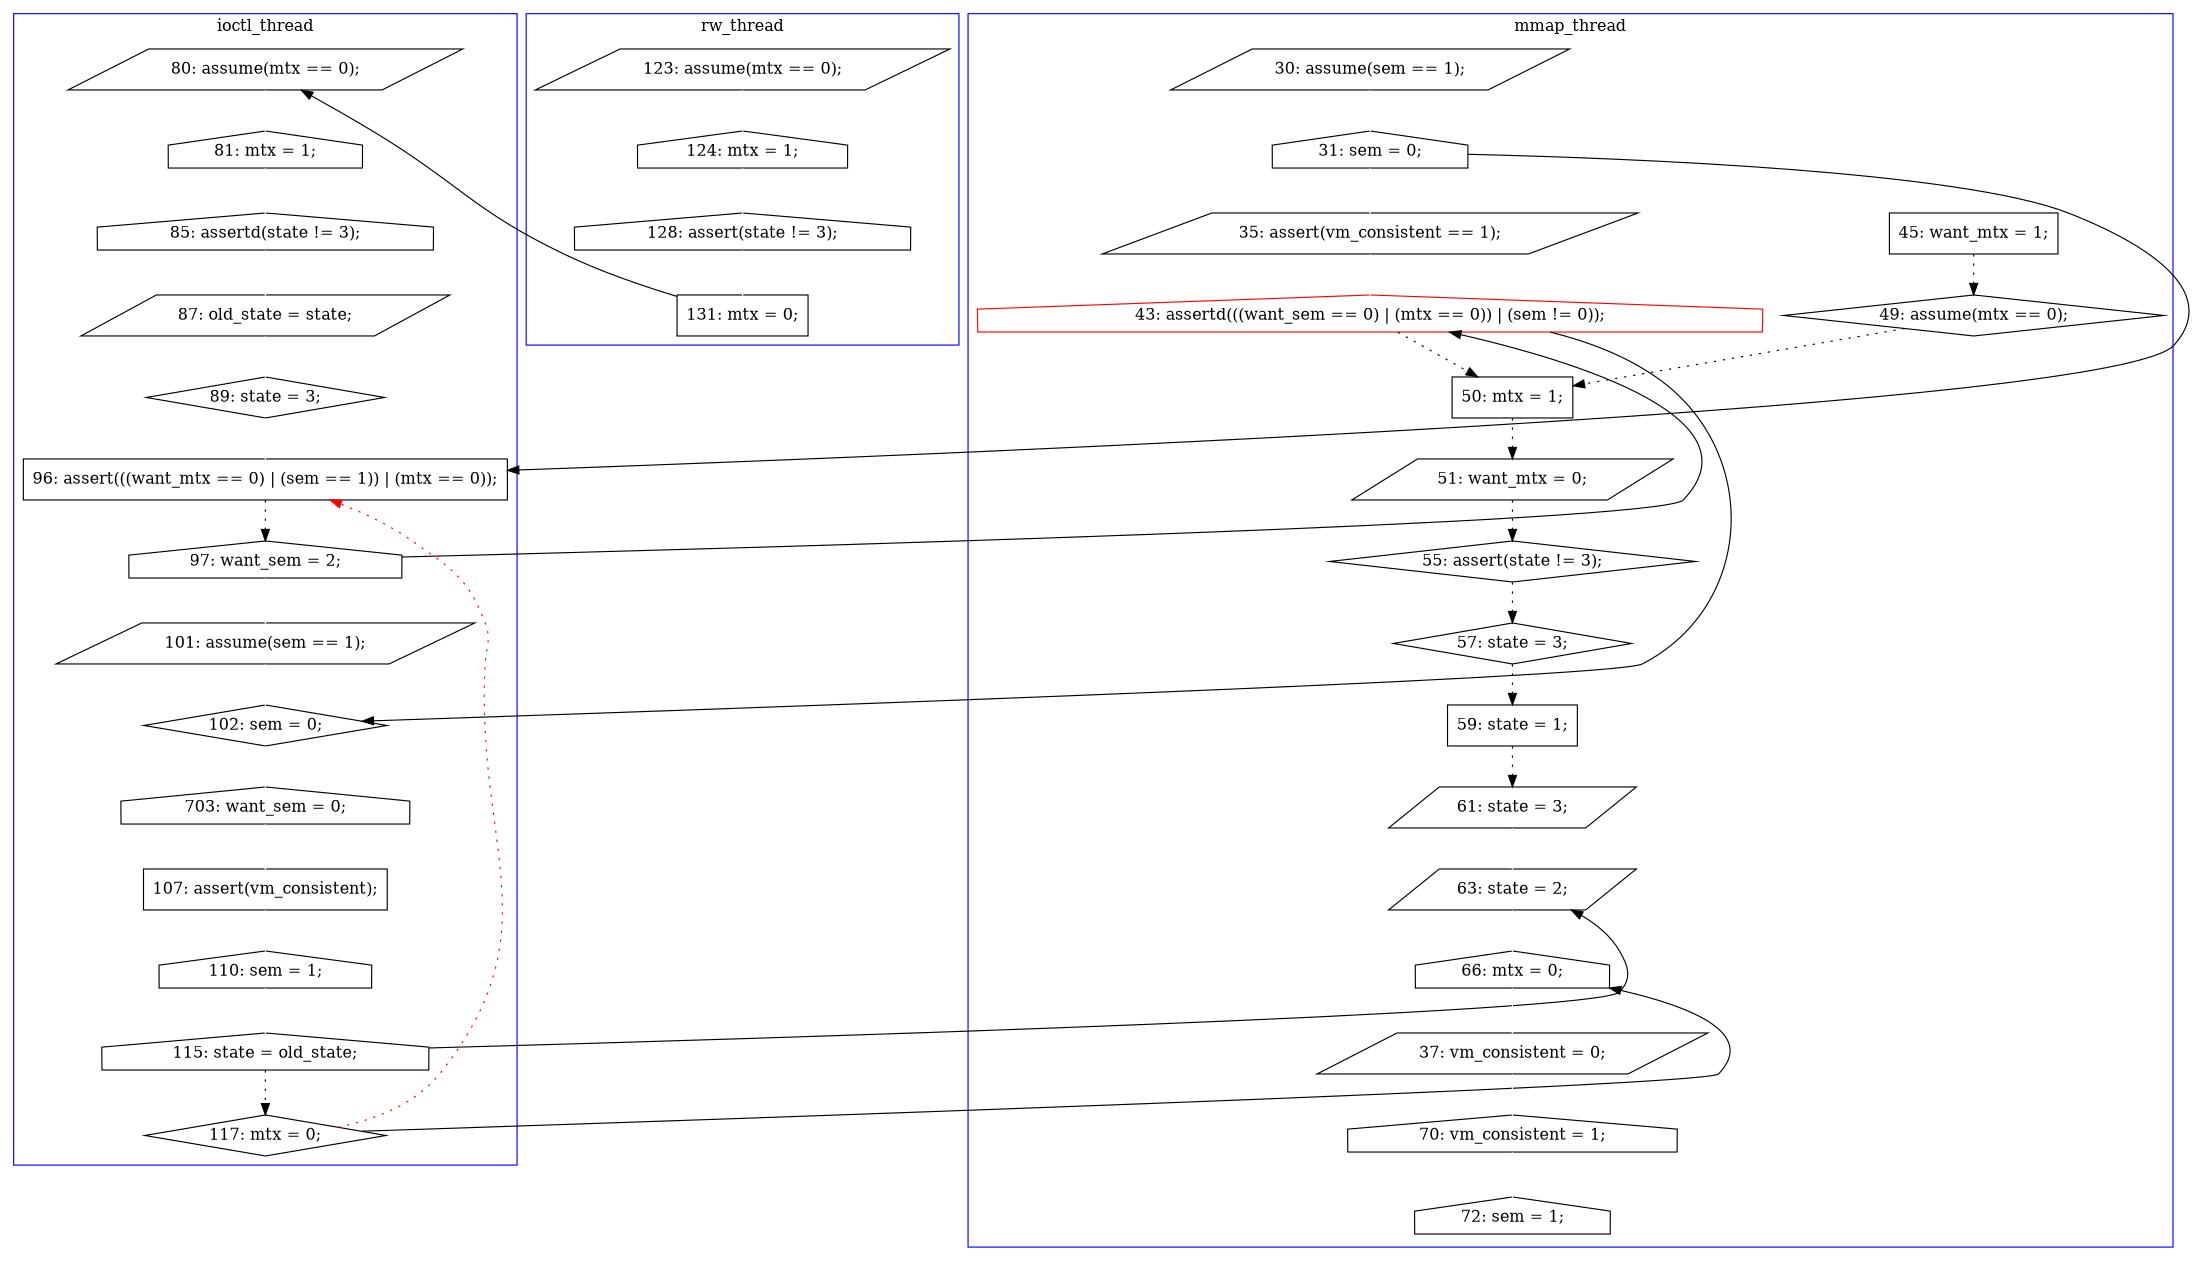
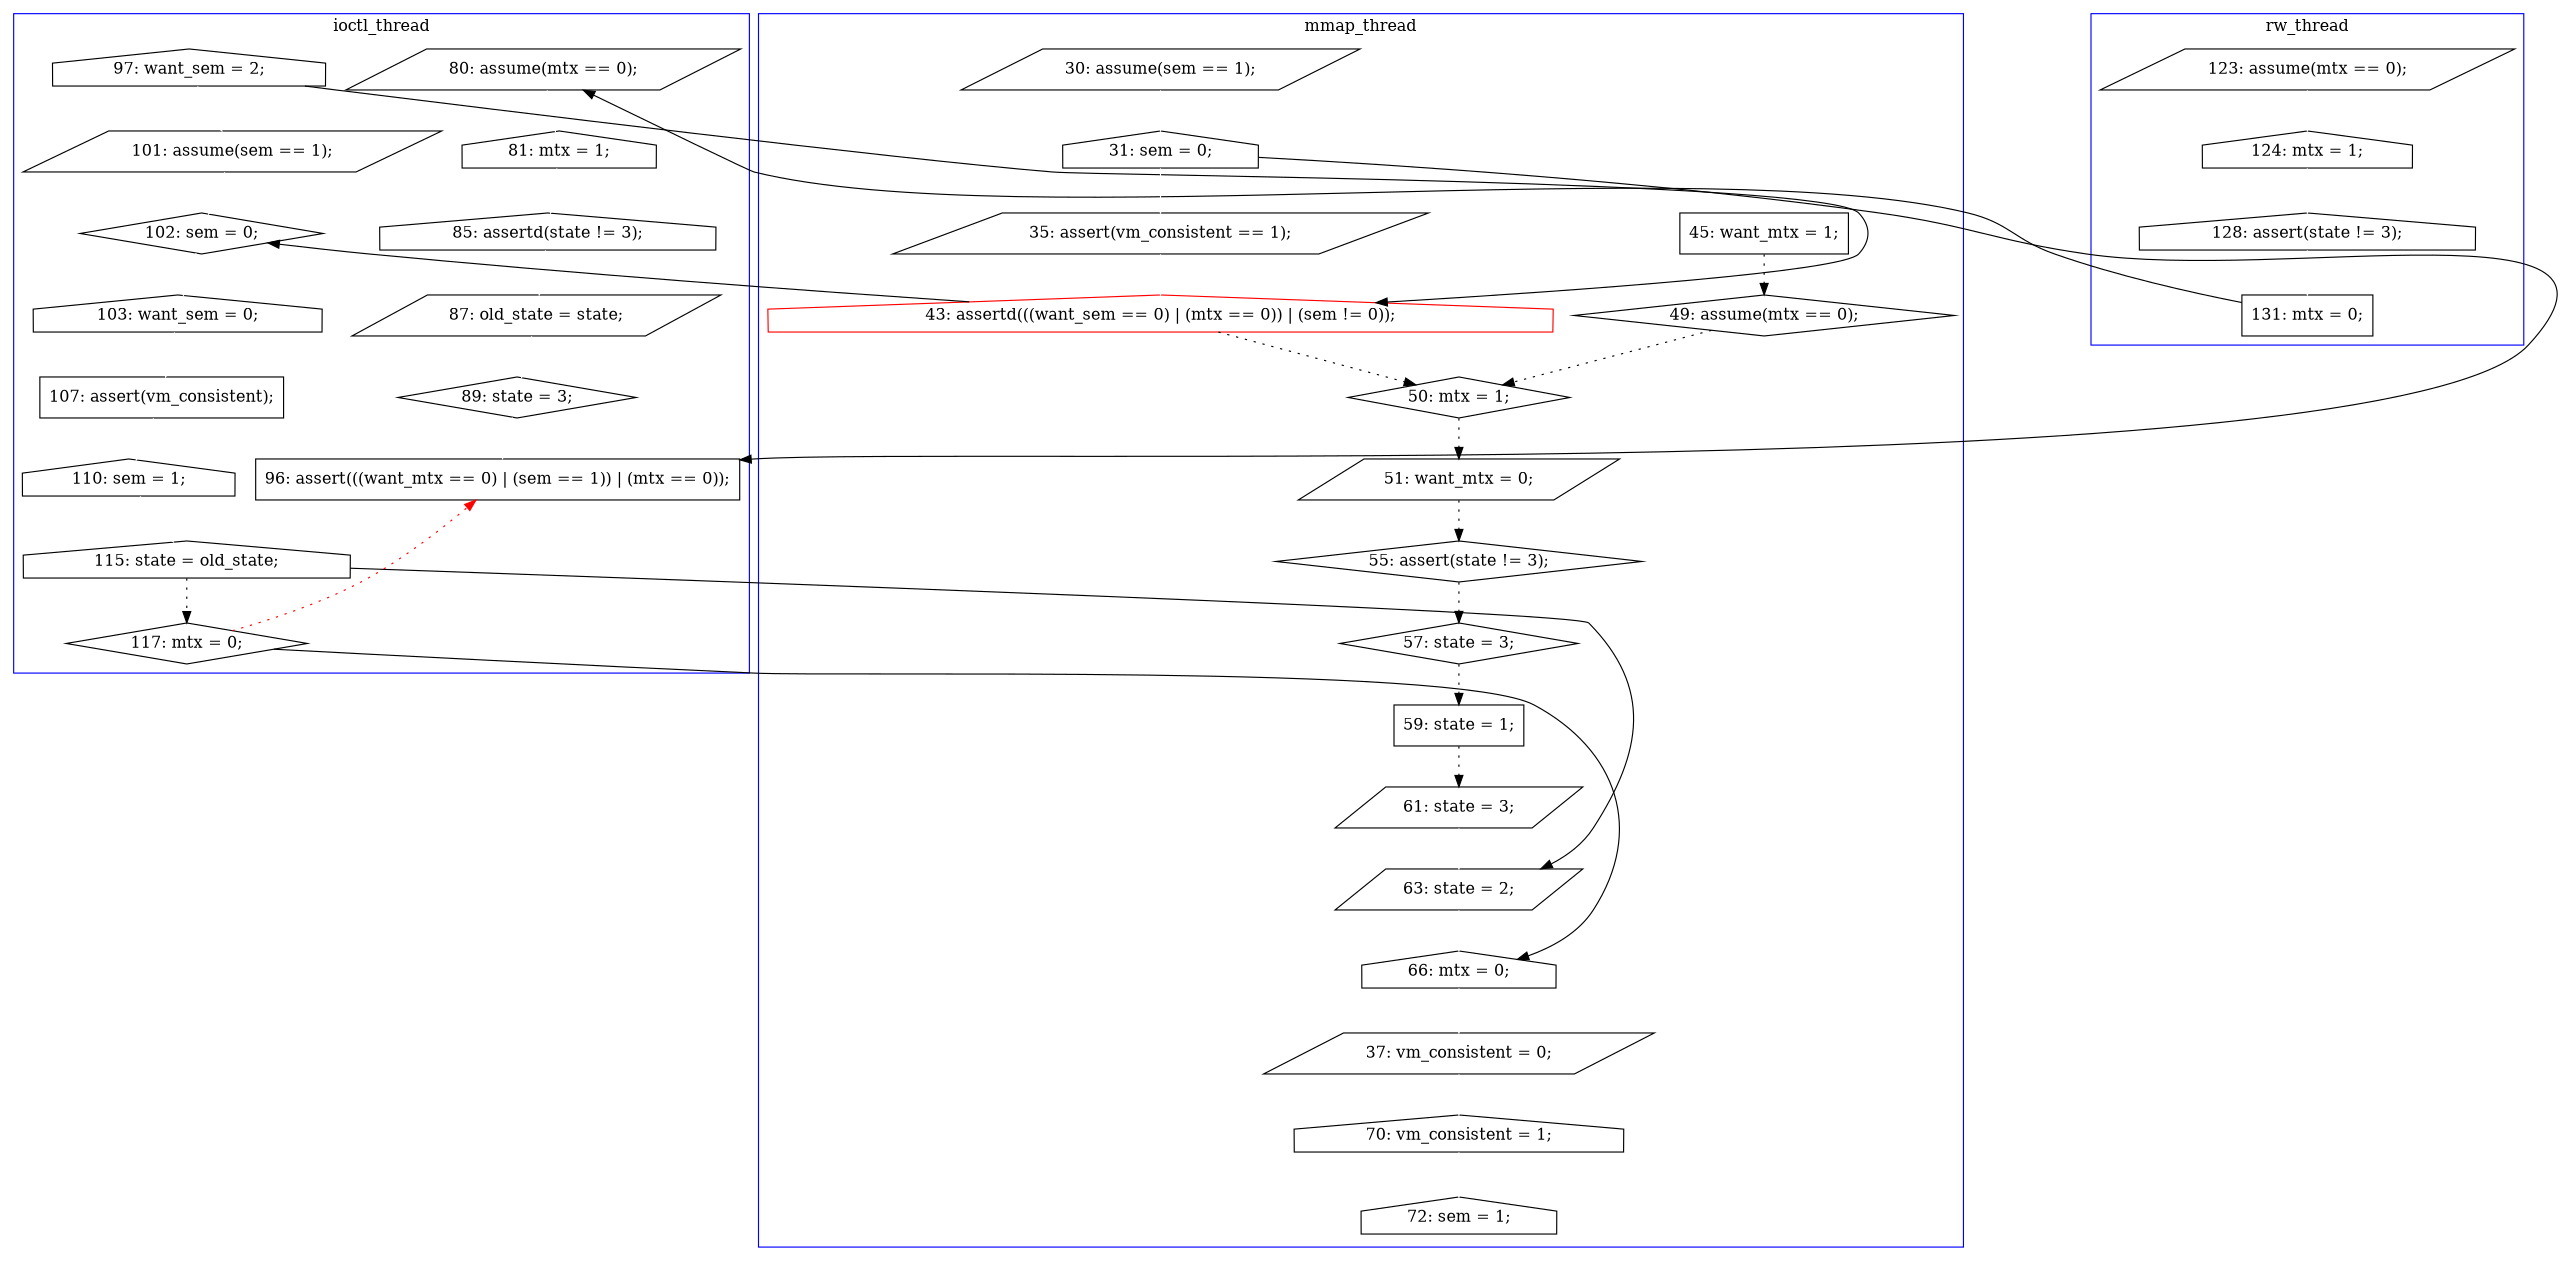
(1512, 397) -> (1459, 397)
(265, 515) -> none
(265, 807) -> (178, 315)
